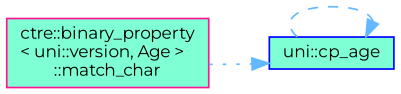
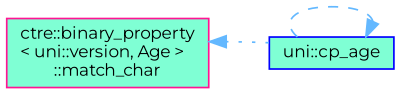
(231, 64) -> (248, 42)
